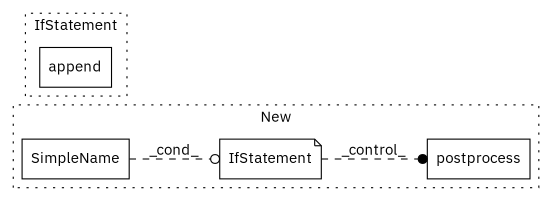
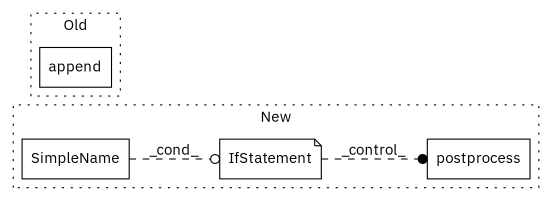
(76, 26) -> (76, 26)
